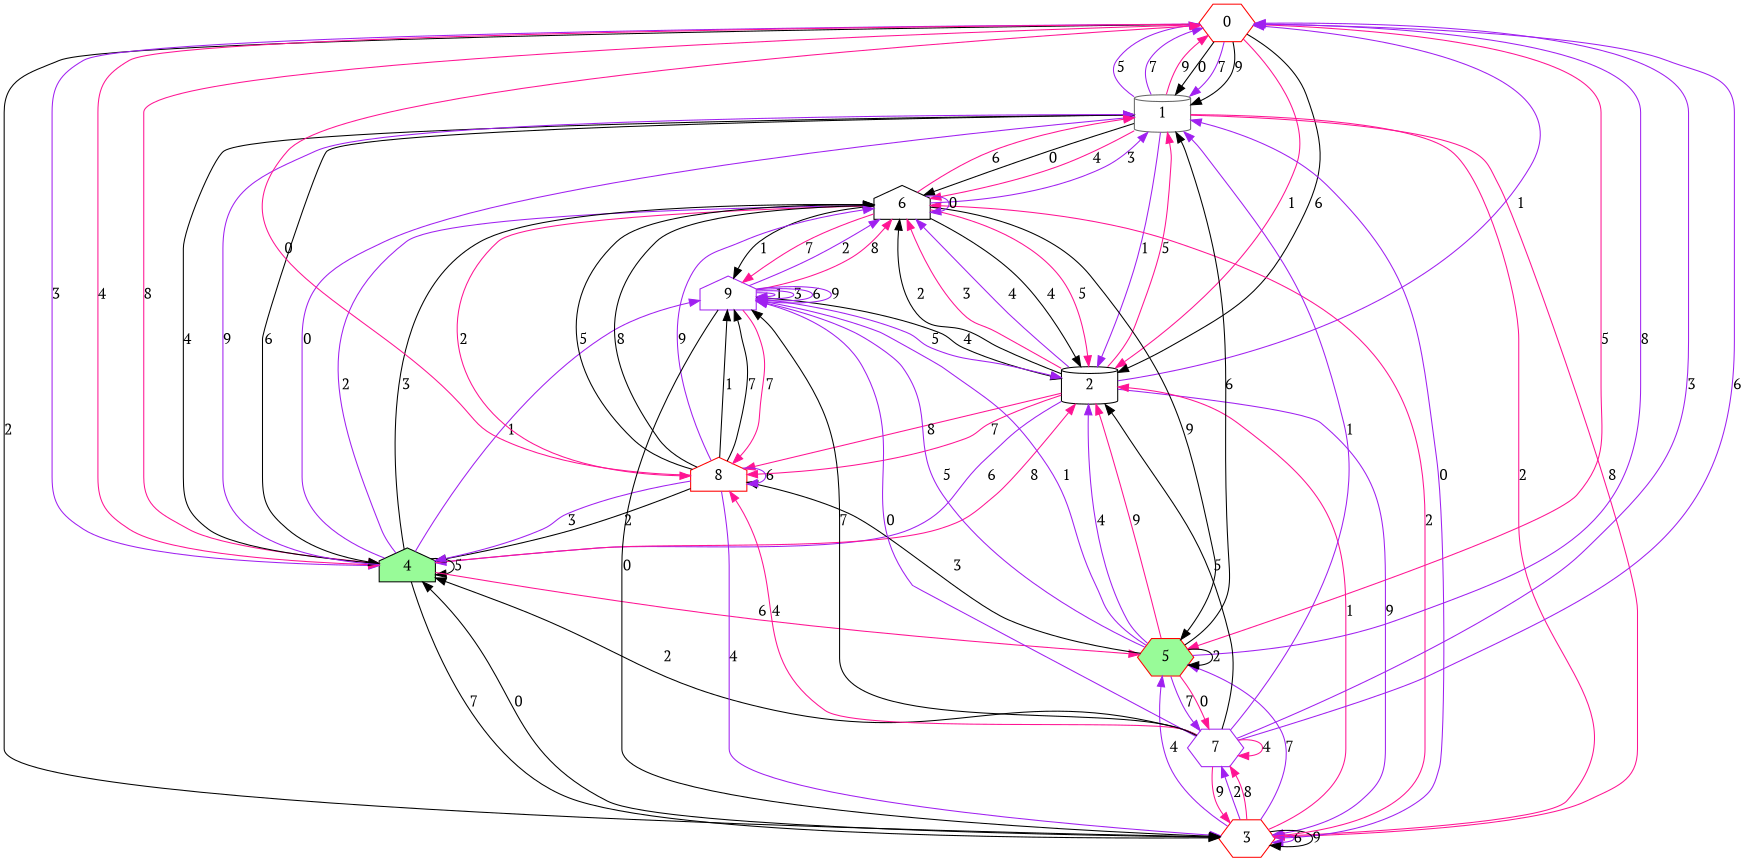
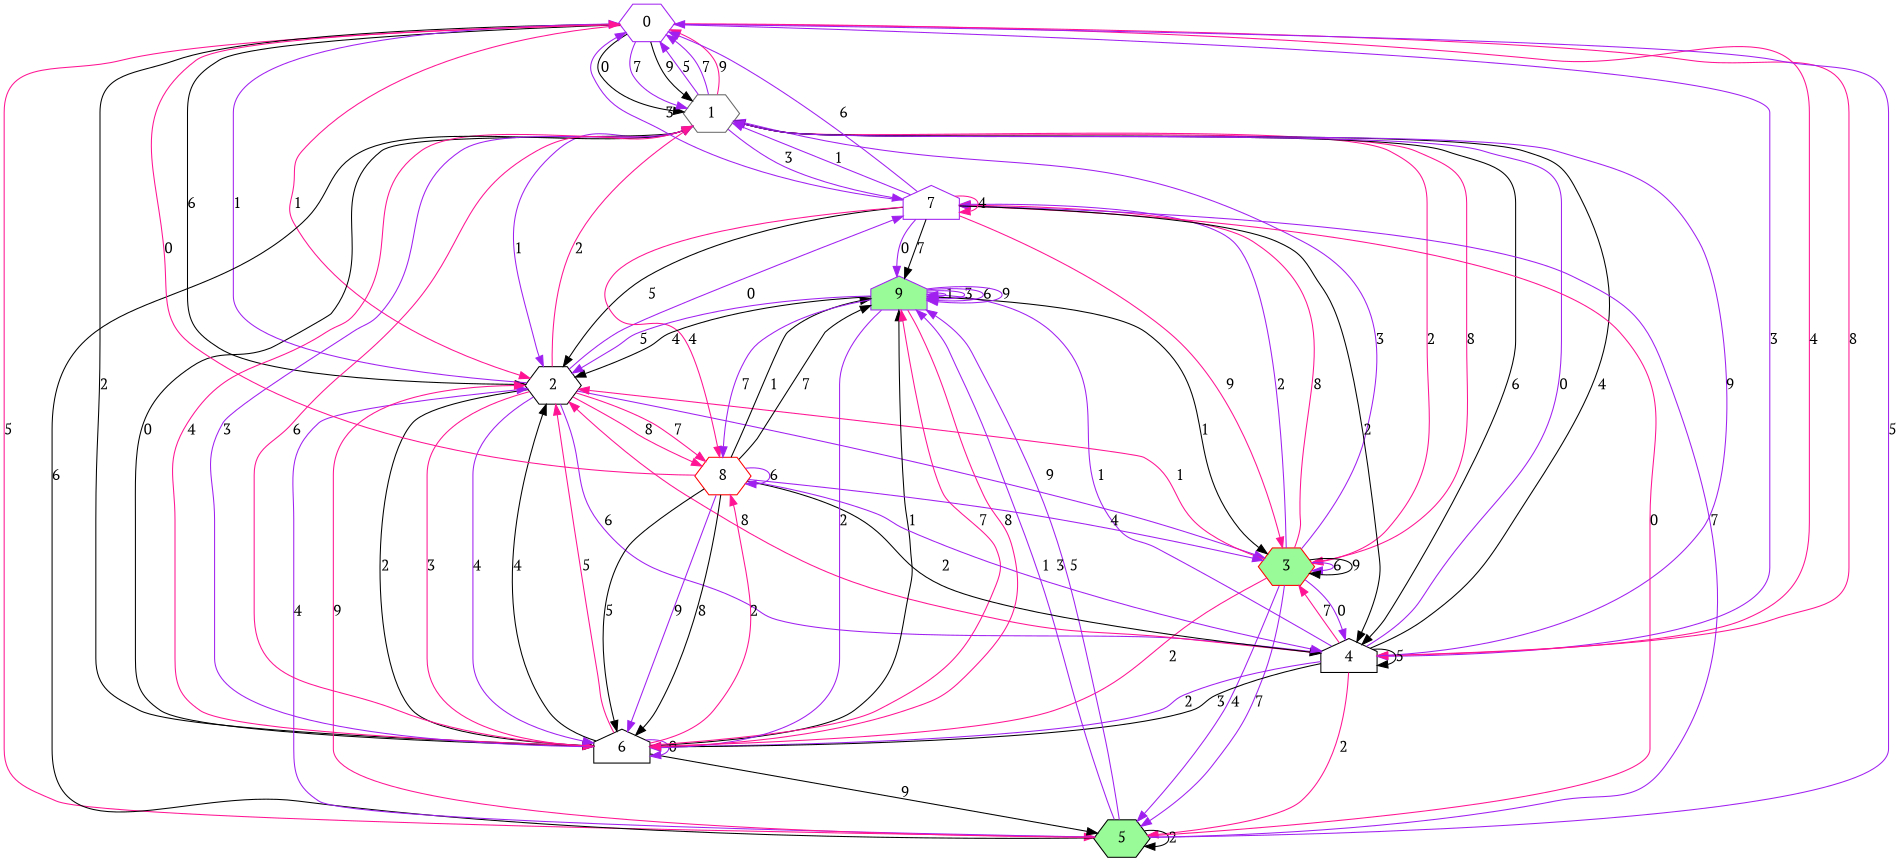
(1227, 23) -> (647, 23)
(1162, 114) -> (711, 114)
none -> (805, 175)
(1166, 249) -> (579, 249)
none -> (726, 286)
(728, 295) -> (899, 295)
(1645, 340) -> (1893, 431)
(763, 383) -> (762, 340)
(1090, 385) -> (553, 385)
(4, 425) -> (100, 371)
(719, 476) -> (723, 476)
(1444, 476) -> (1380, 340)
(407, 567) -> (1349, 657)
(627, 567) -> (1205, 431)
(945, 579) -> none
(762, 612) -> (1344, 748)
(1166, 657) -> (1122, 839)
(1216, 748) -> (931, 204)
(597, 795) -> (1328, 601)
(591, 804) -> (1322, 619)
(1247, 839) -> (1286, 567)
